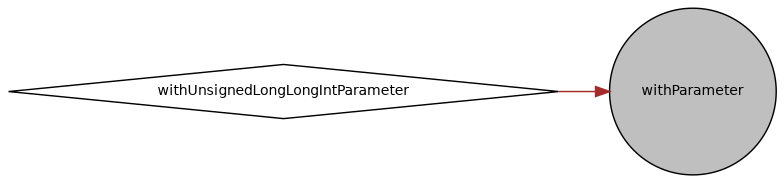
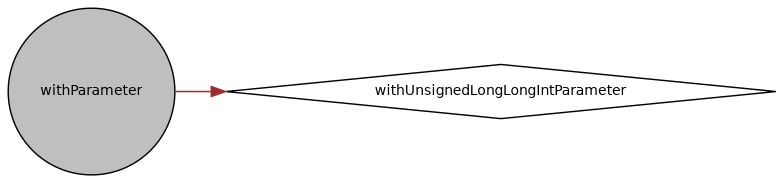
(577, 92) -> (193, 92)
